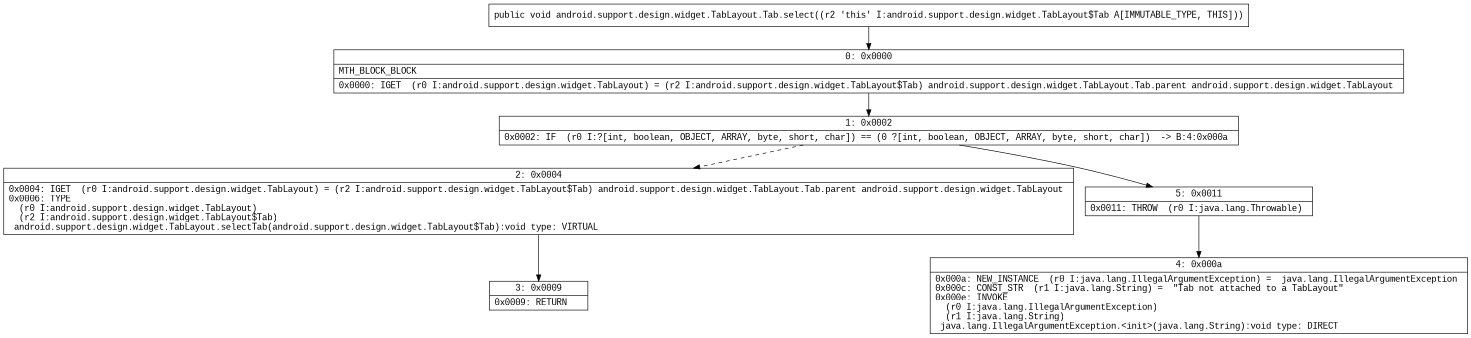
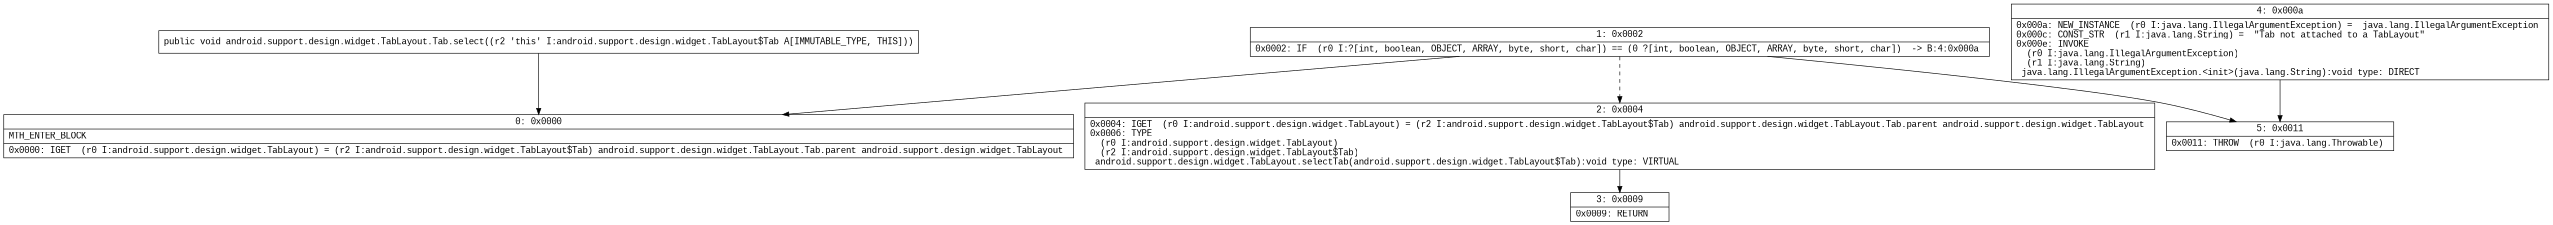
(378, 71) -> (48, 136)
(869, 101) -> (1124, 85)
(1199, 234) -> (2280, 98)
